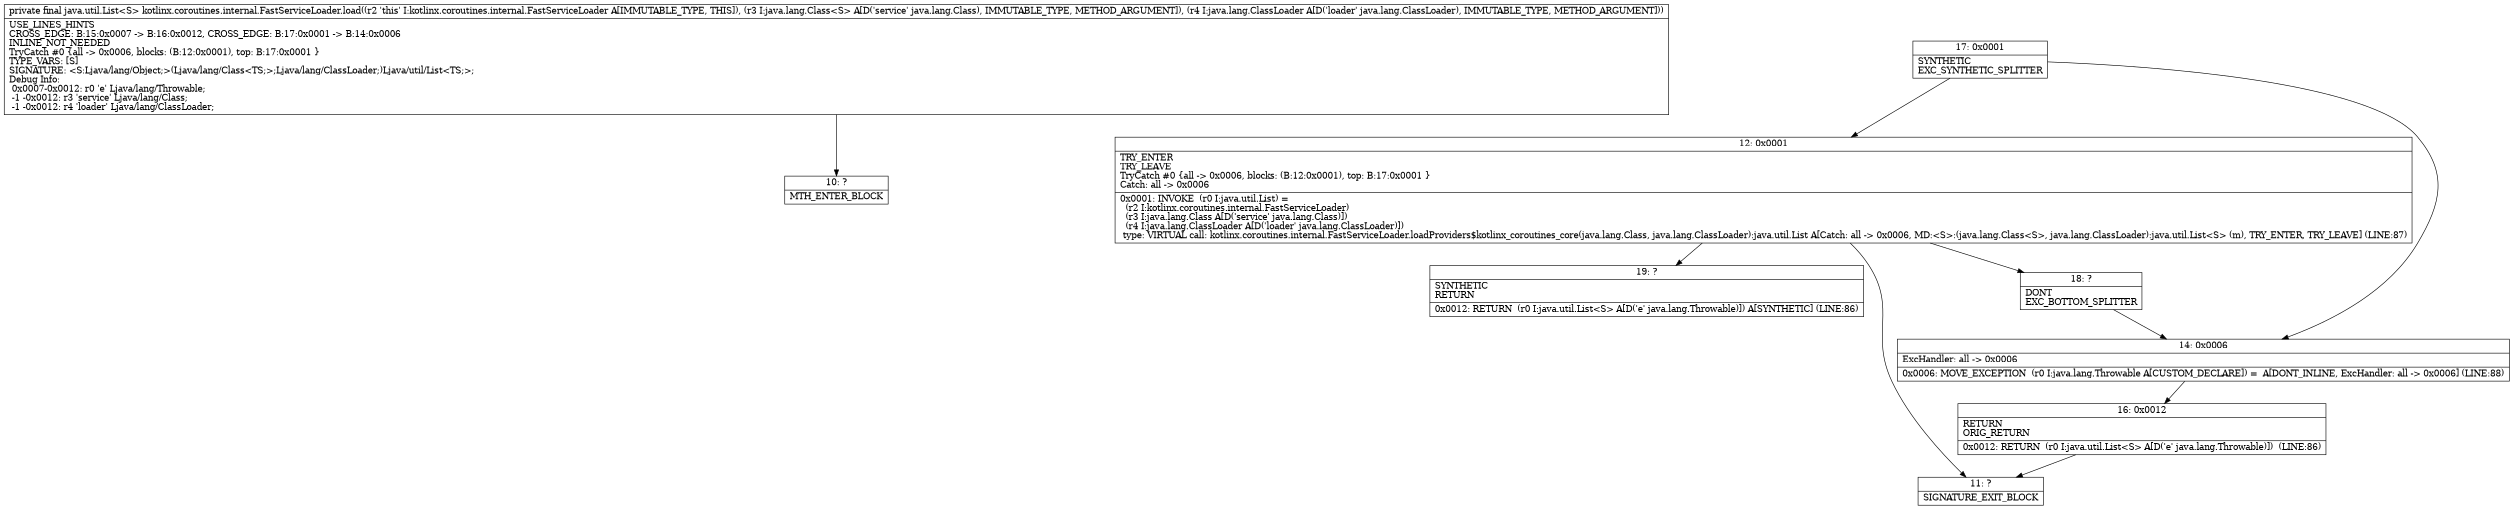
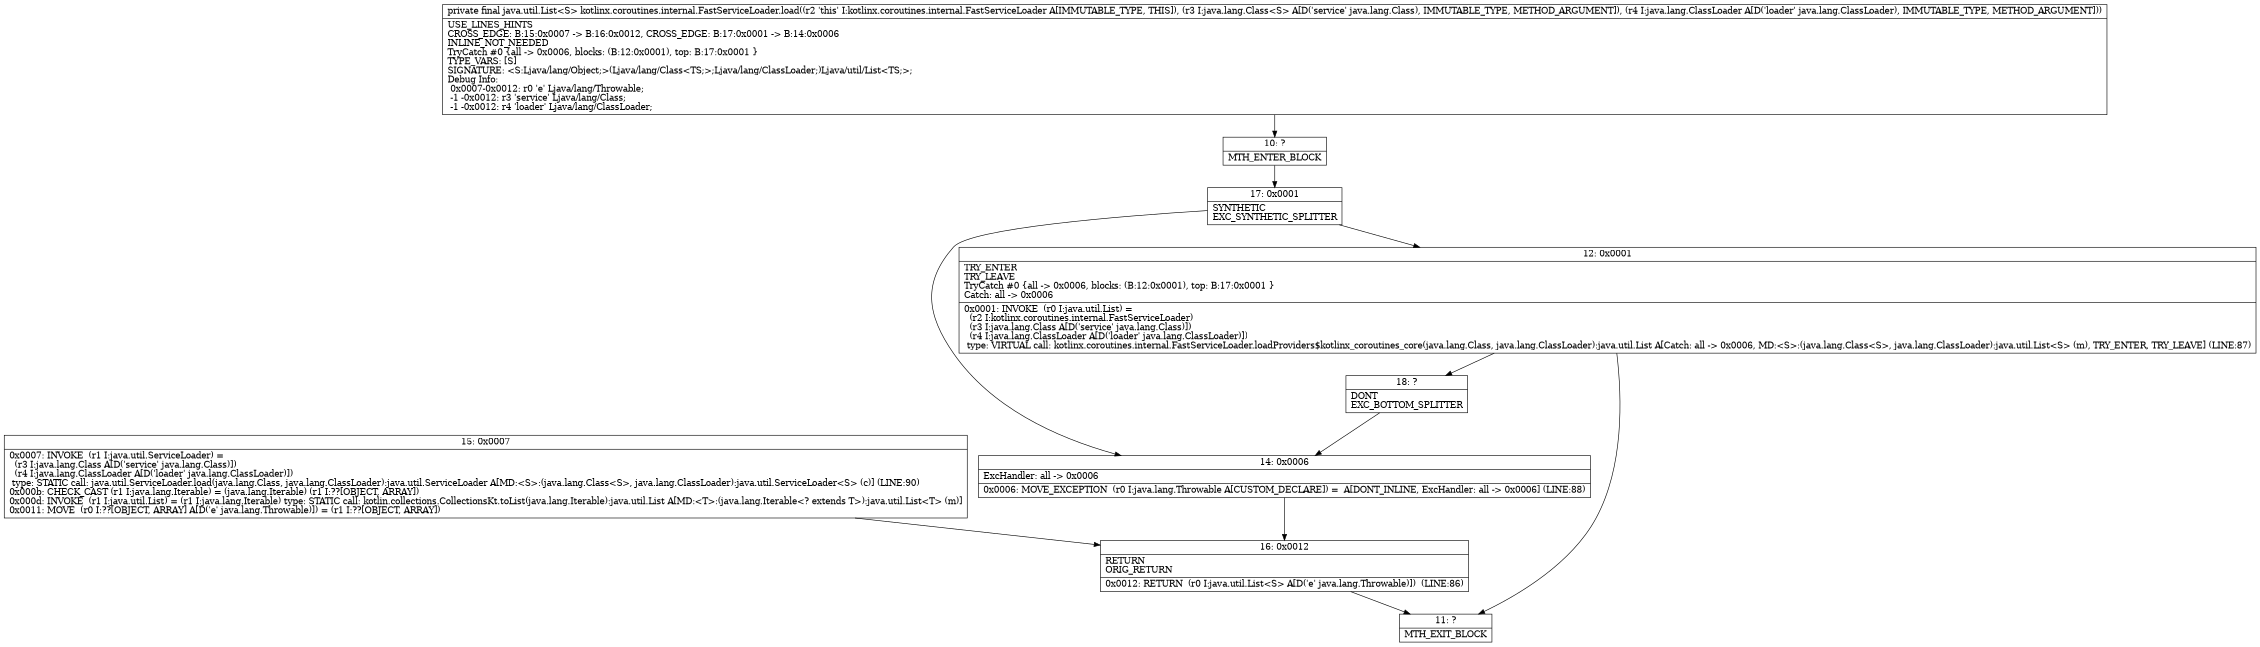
none -> (1275, 173)
(1647, 291) -> none
none -> (486, 477)
(1981, 498) -> (1446, 635)
